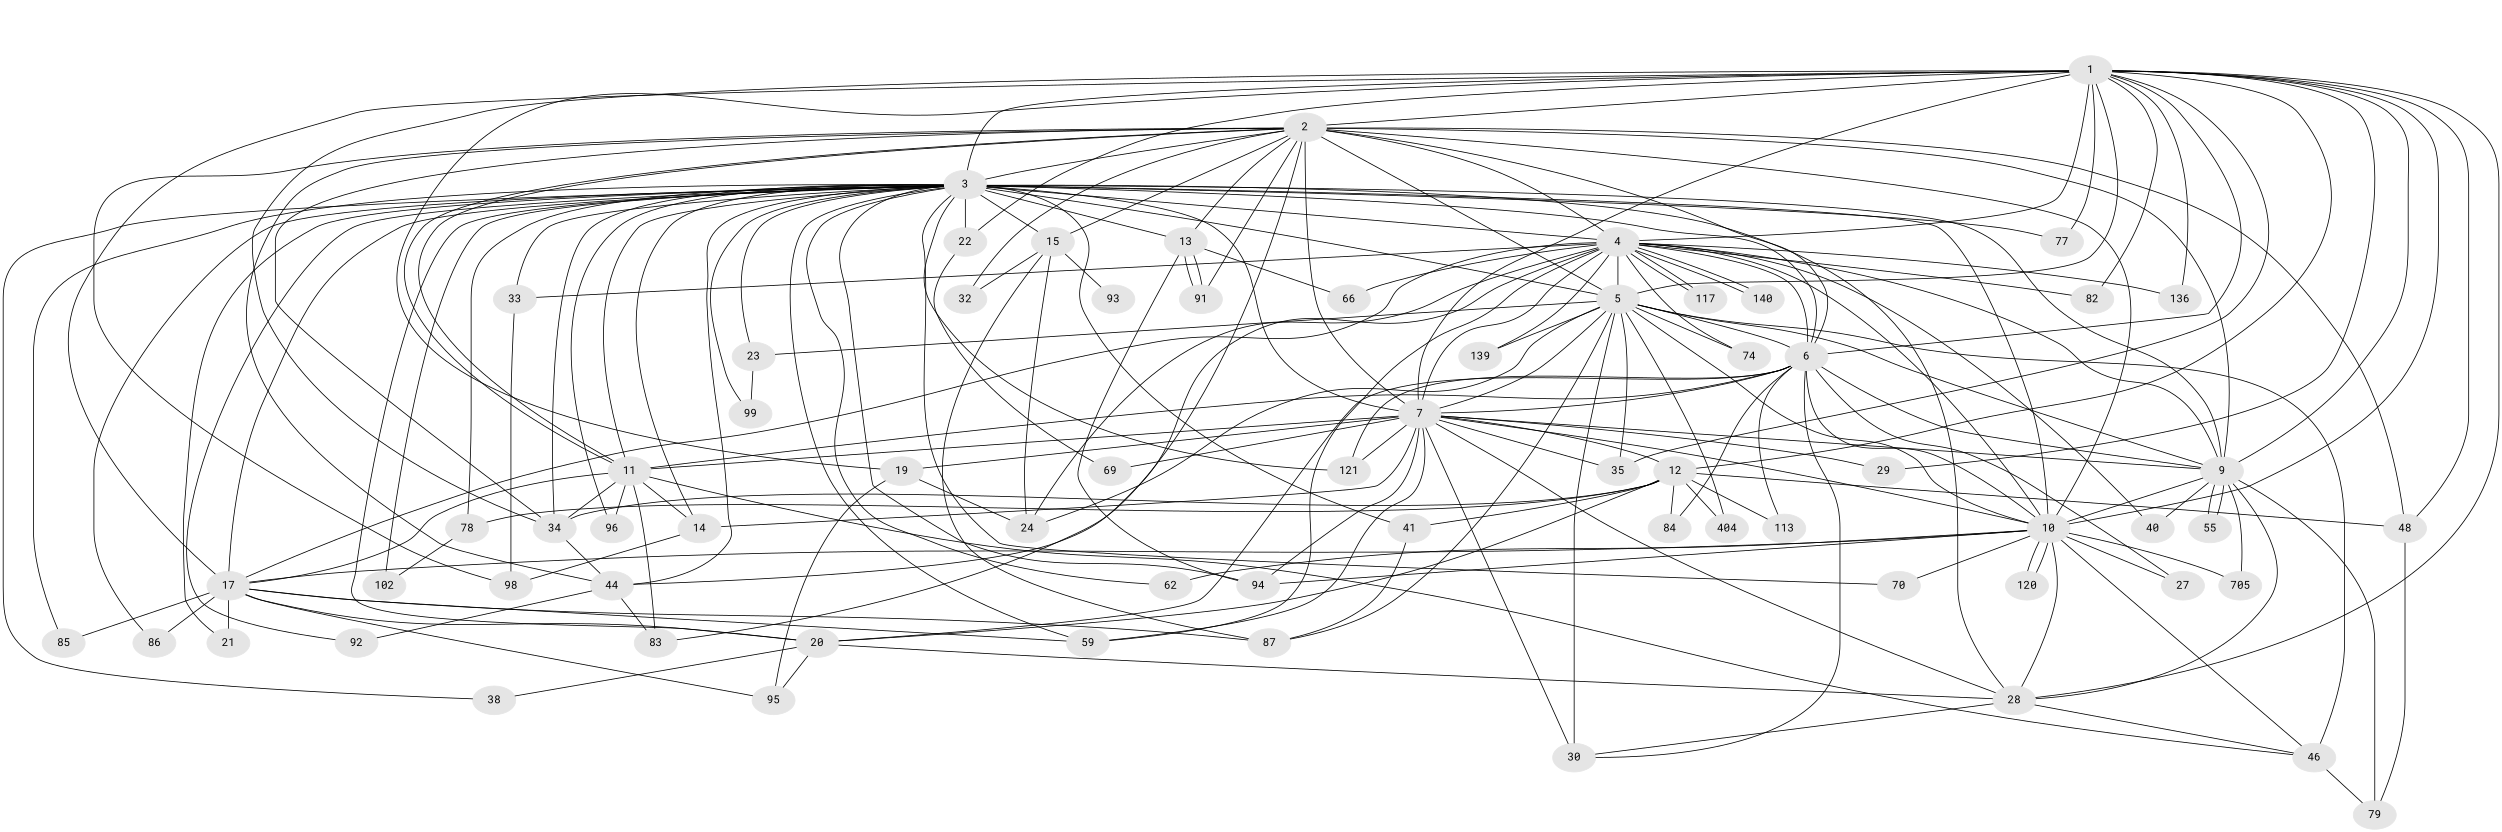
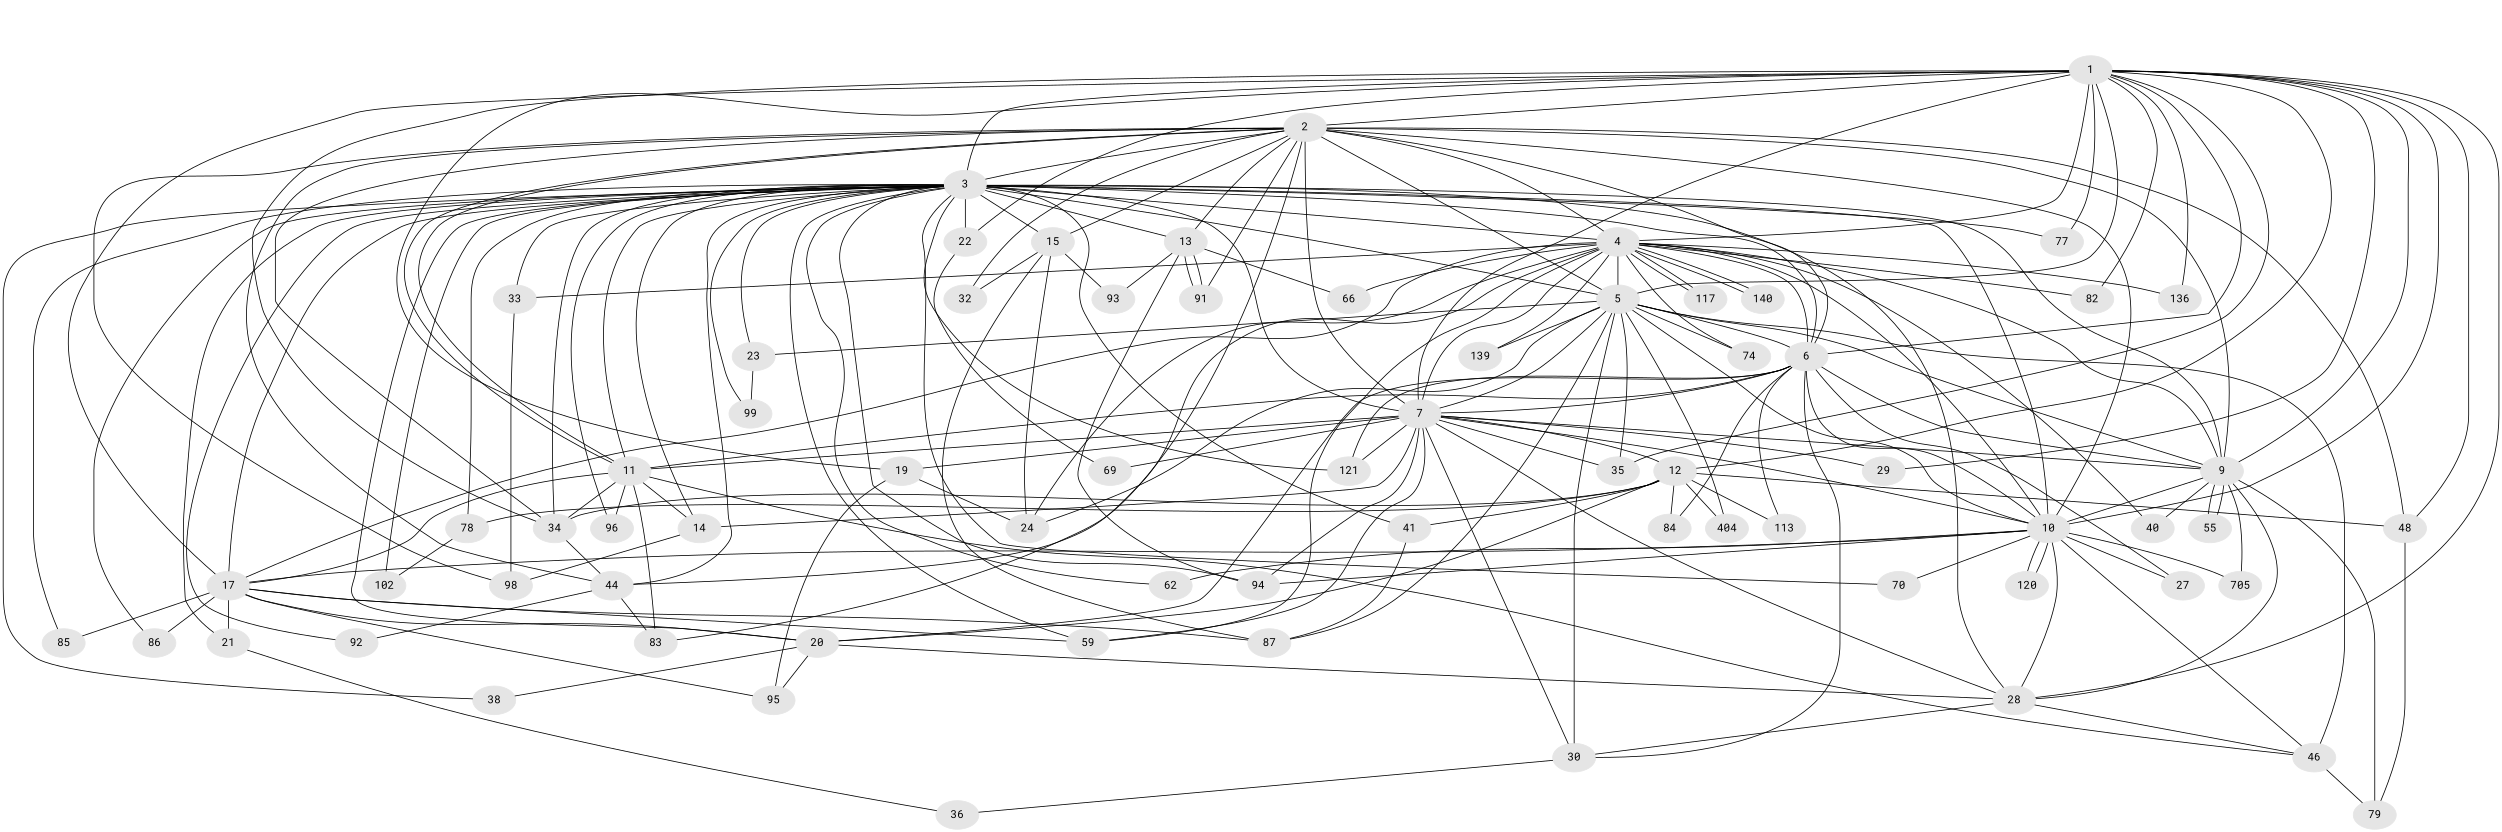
none -> (1148, 271)
none -> (957, 815)
